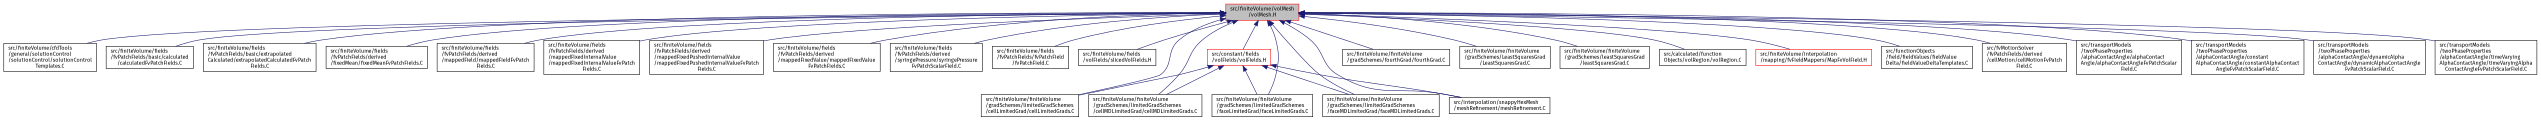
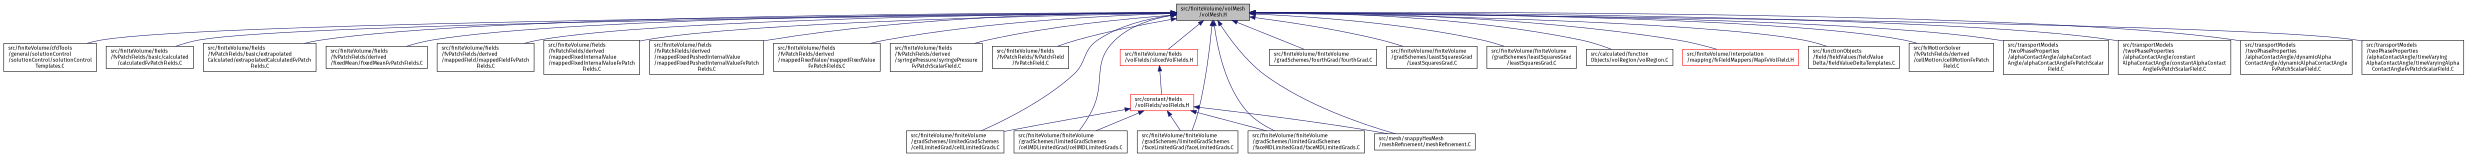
(1262, 12) -> (1213, 12)
(1249, 37) -> (1161, 83)
(1117, 57) -> (1159, 57)
(1500, 106) -> (1425, 142)
